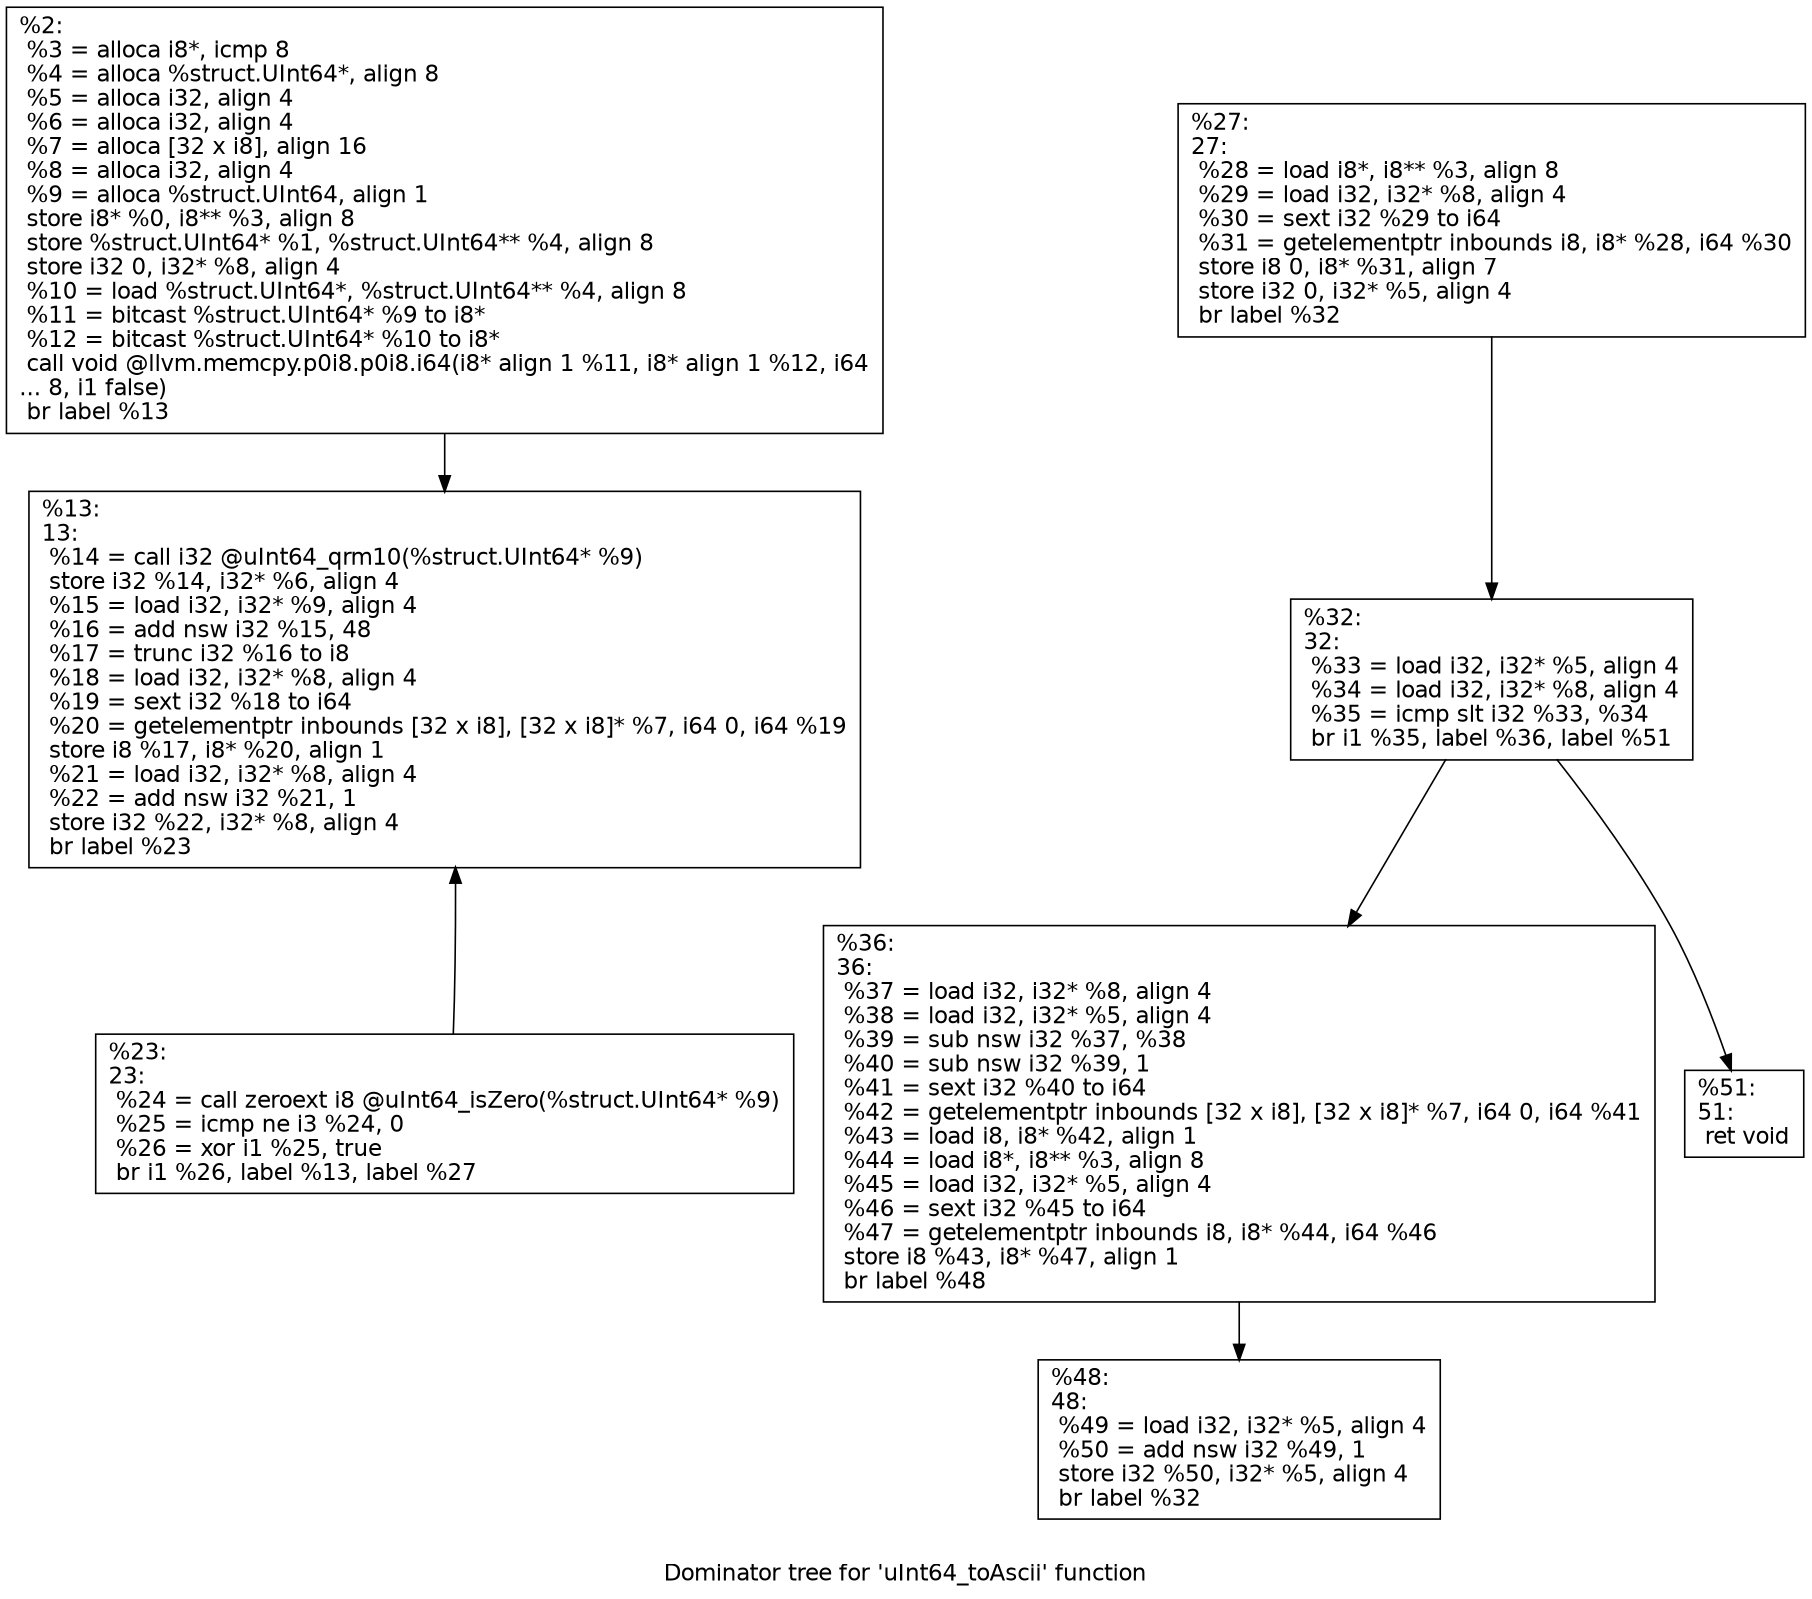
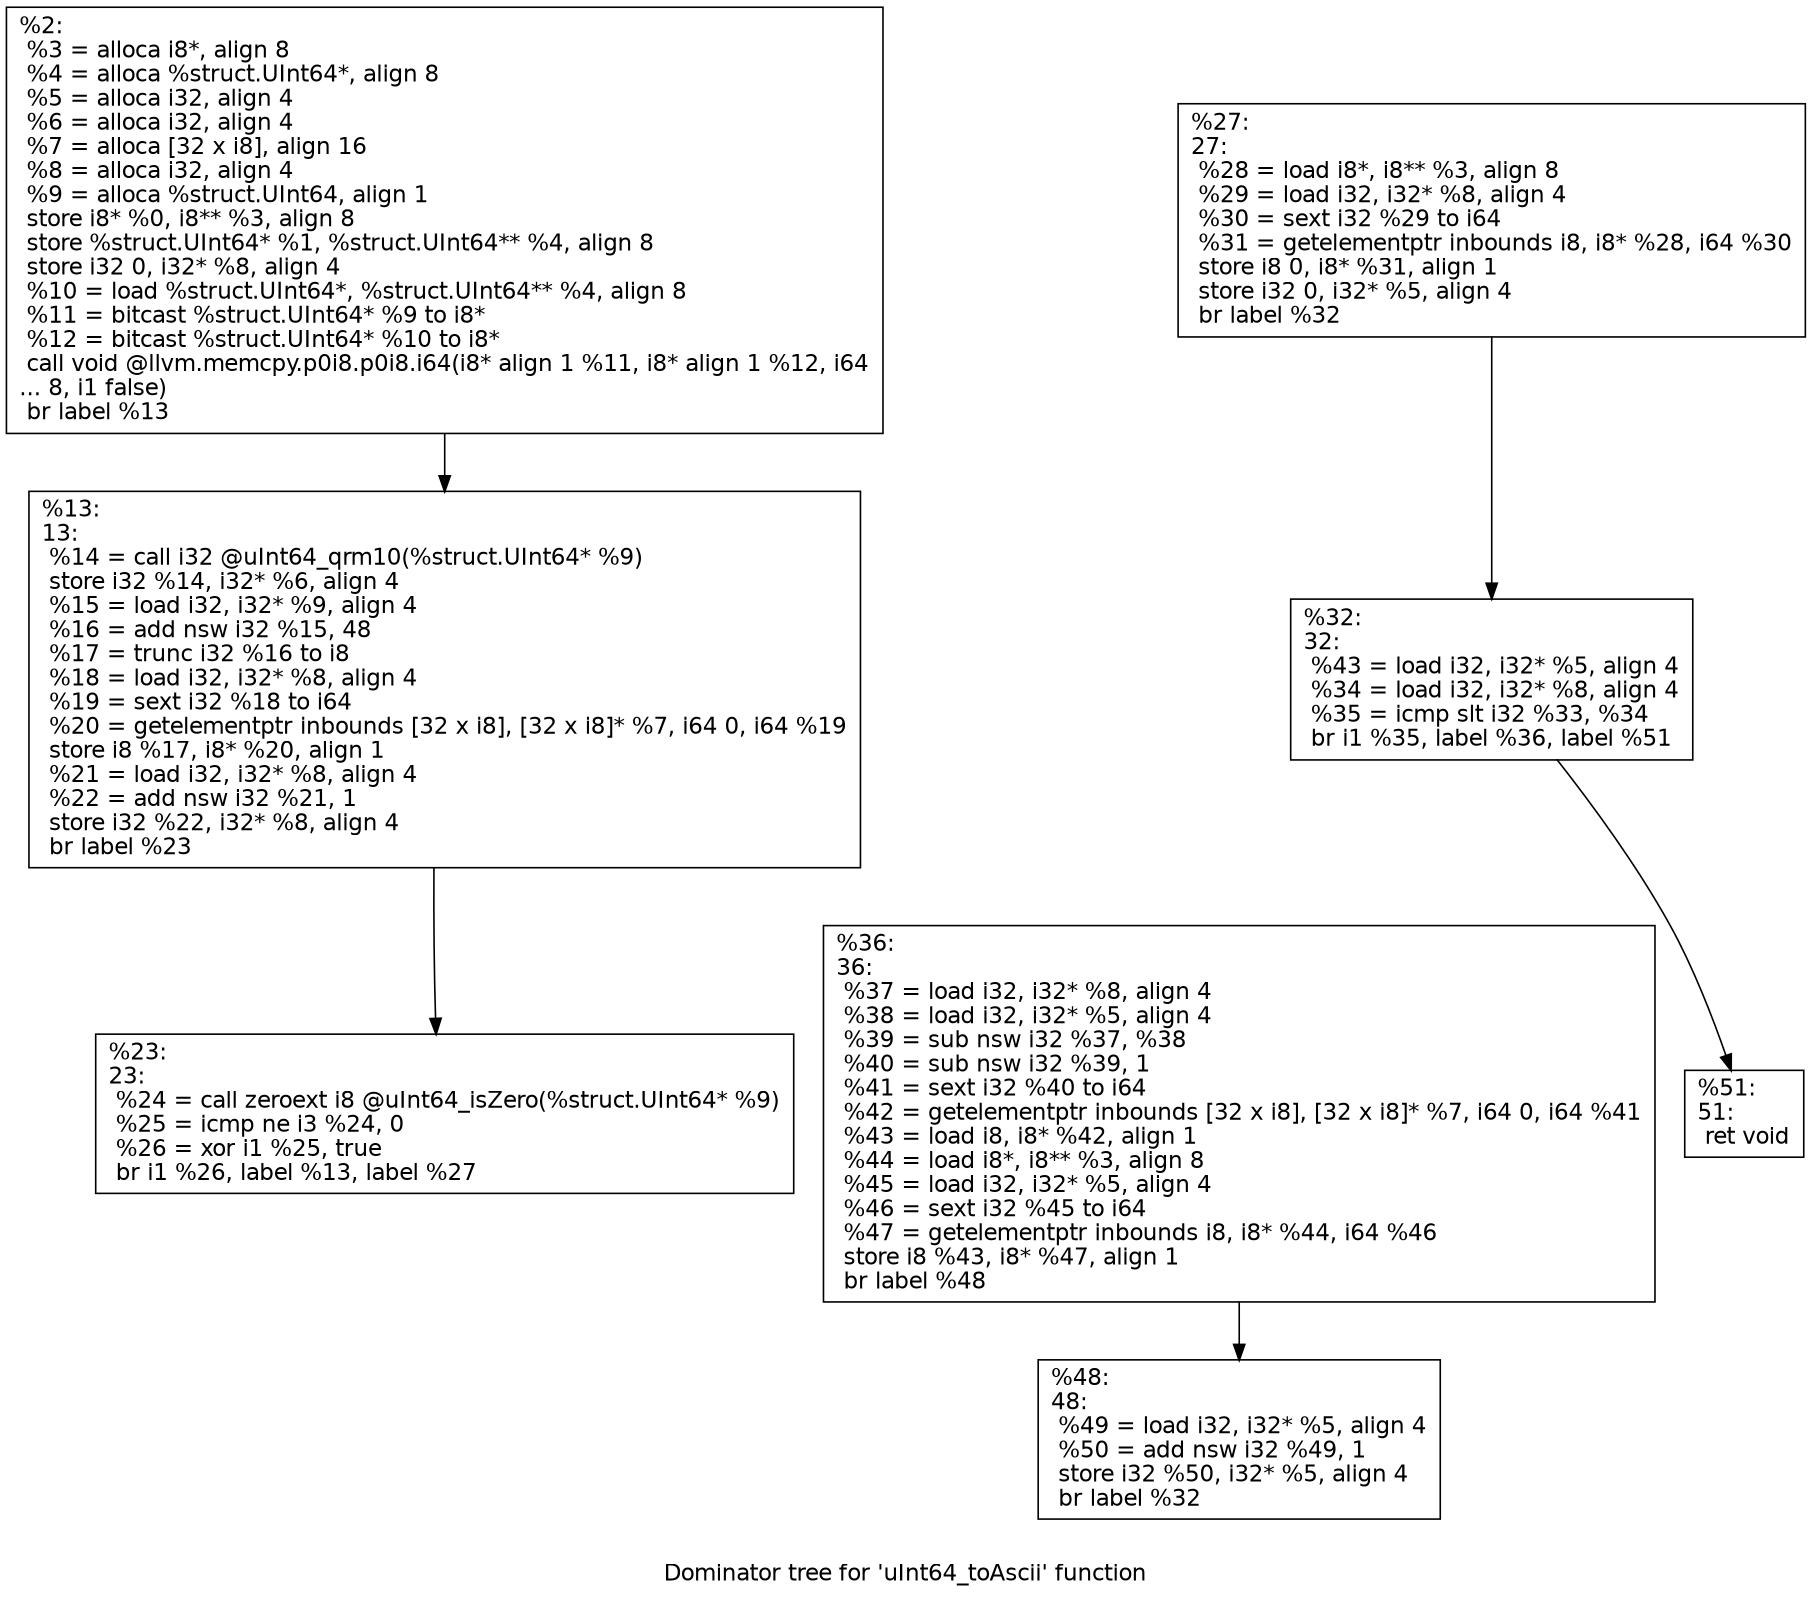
(155, 51) -> (155, 51)
(1345, 268) -> (1345, 268)
(1492, 667) -> (1492, 667)
(1401, 836) -> none
(455, 959) -> (434, 943)
